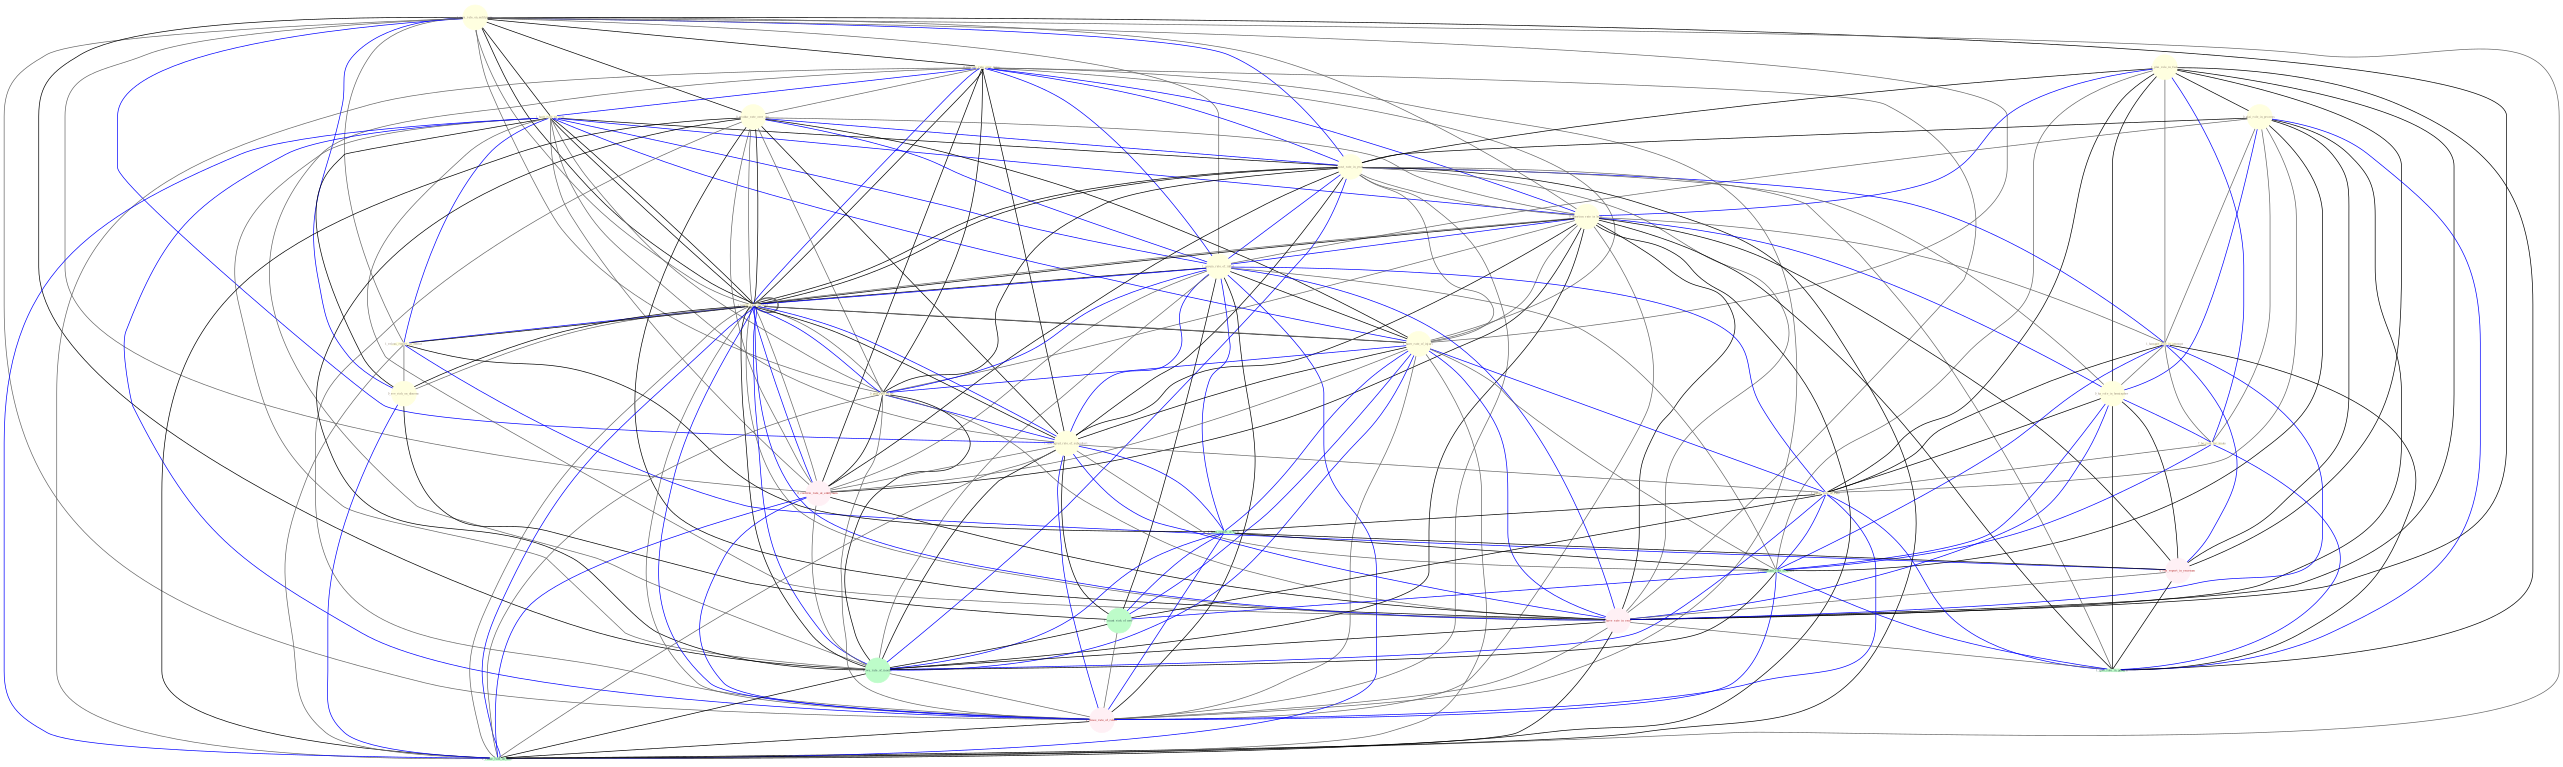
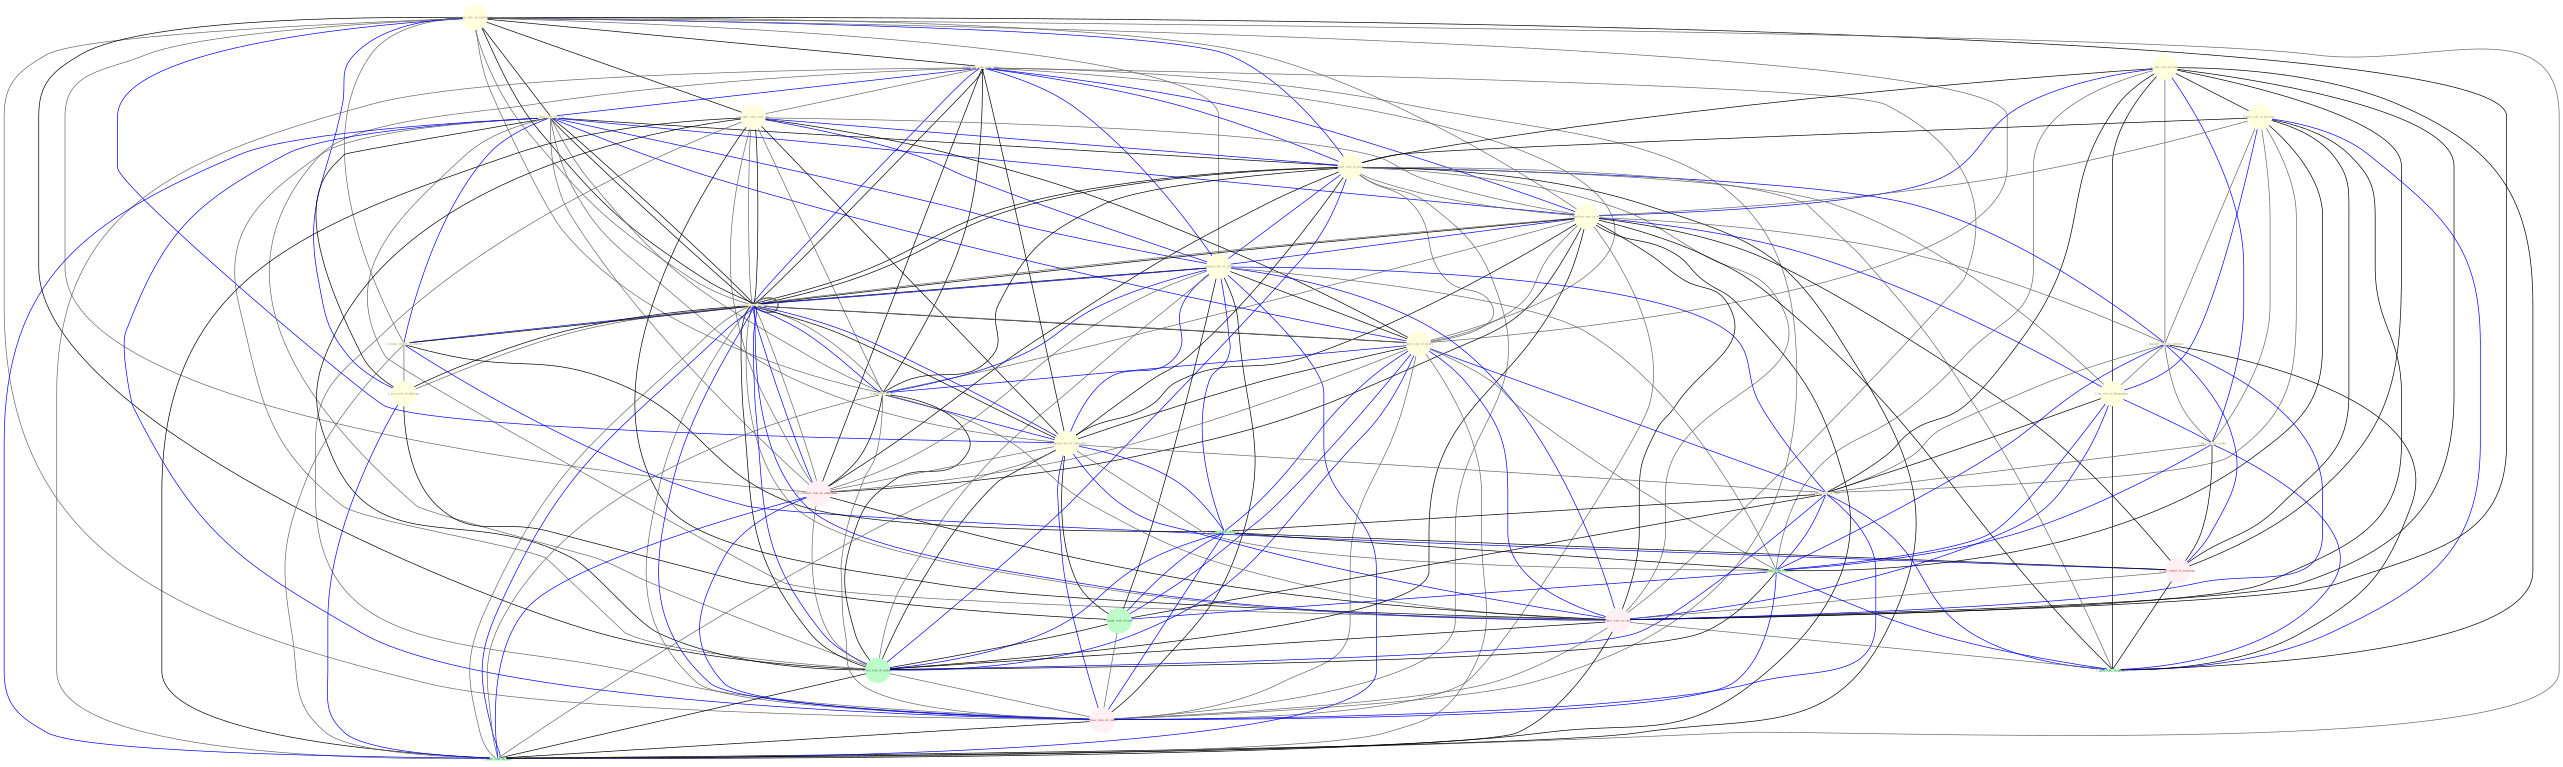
(1763, 177) -> (1927, 188)
(1989, 407) -> (1989, 407)
(2167, 478) -> (2208, 505)
